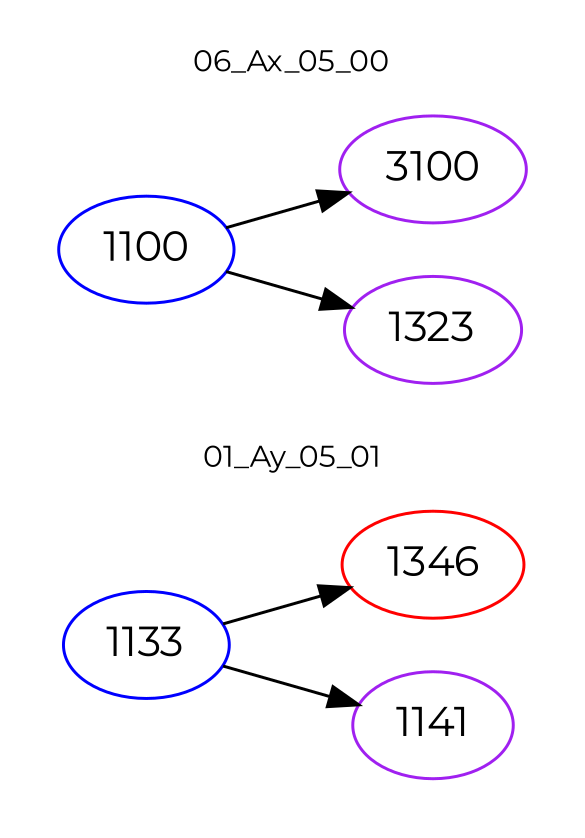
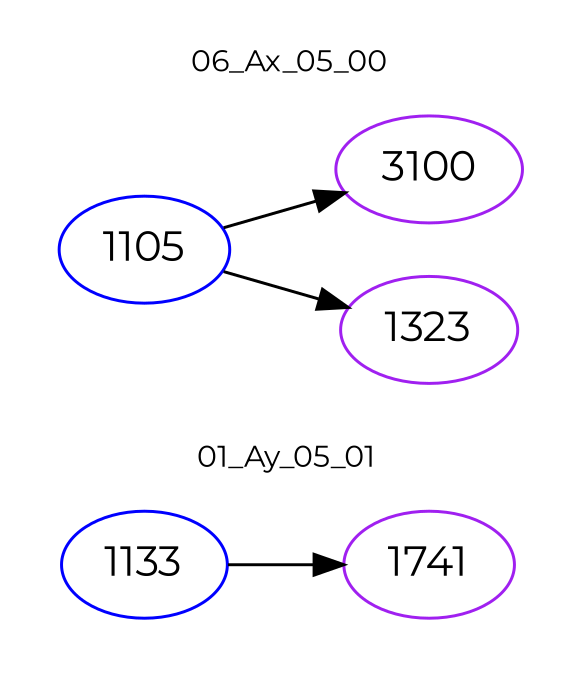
(146, 250) -> (144, 250)
(433, 565) -> none
(433, 725) -> (429, 565)
